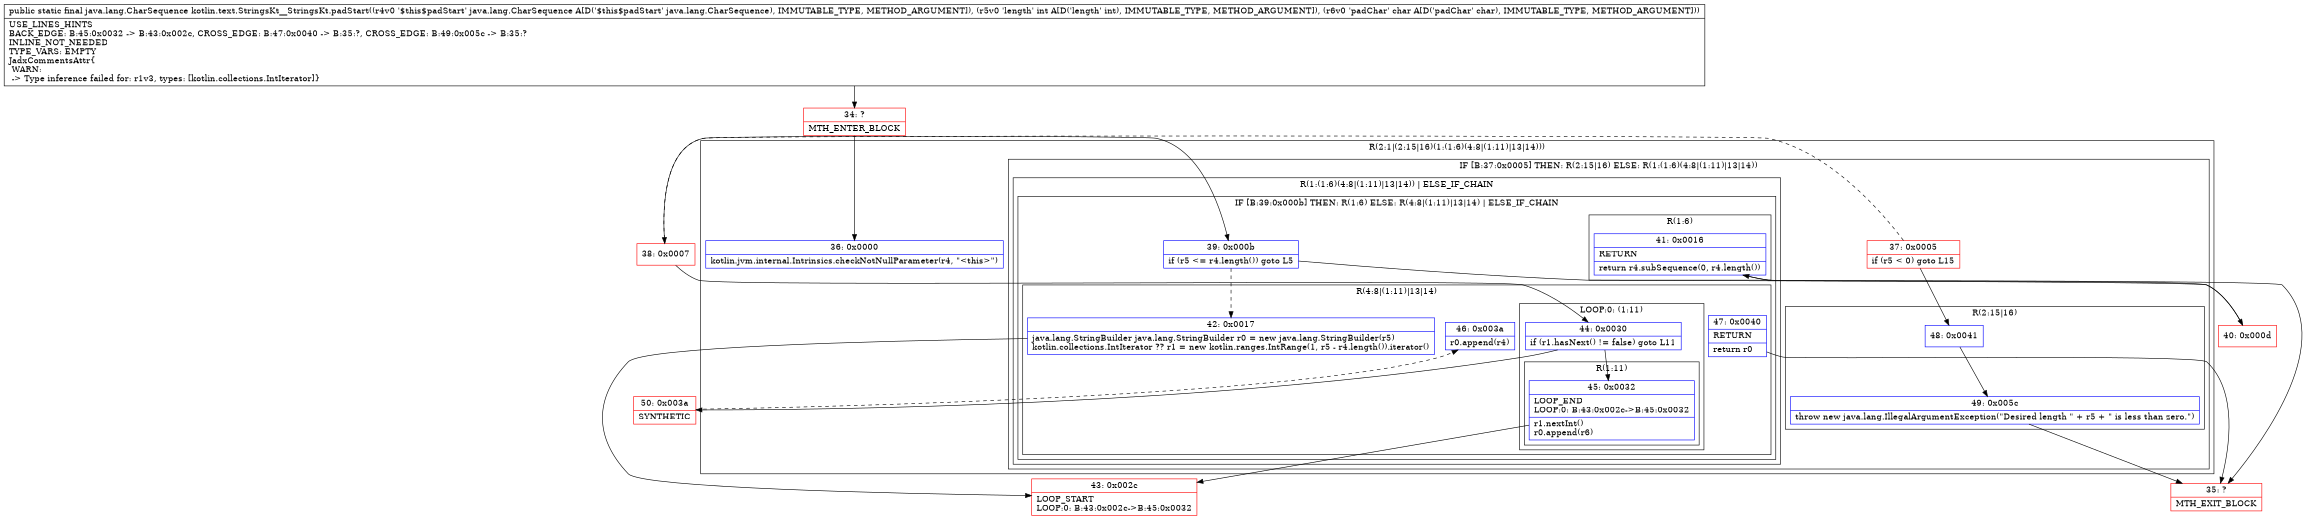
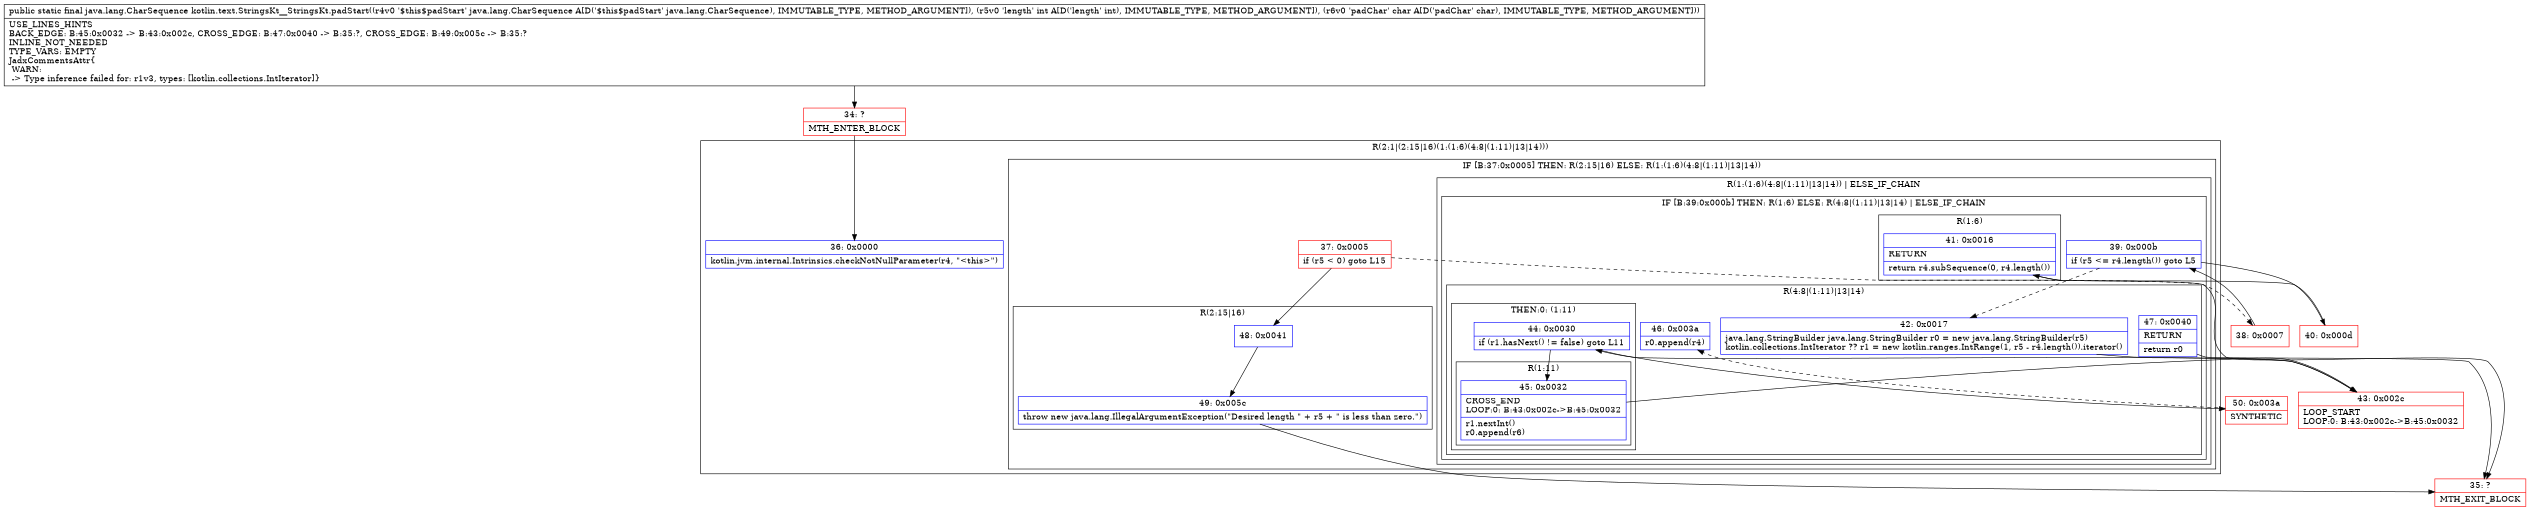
(994, 283) -> (1982, 358)
(1612, 310) -> (1544, 310)
(1558, 401) -> (1493, 401)
